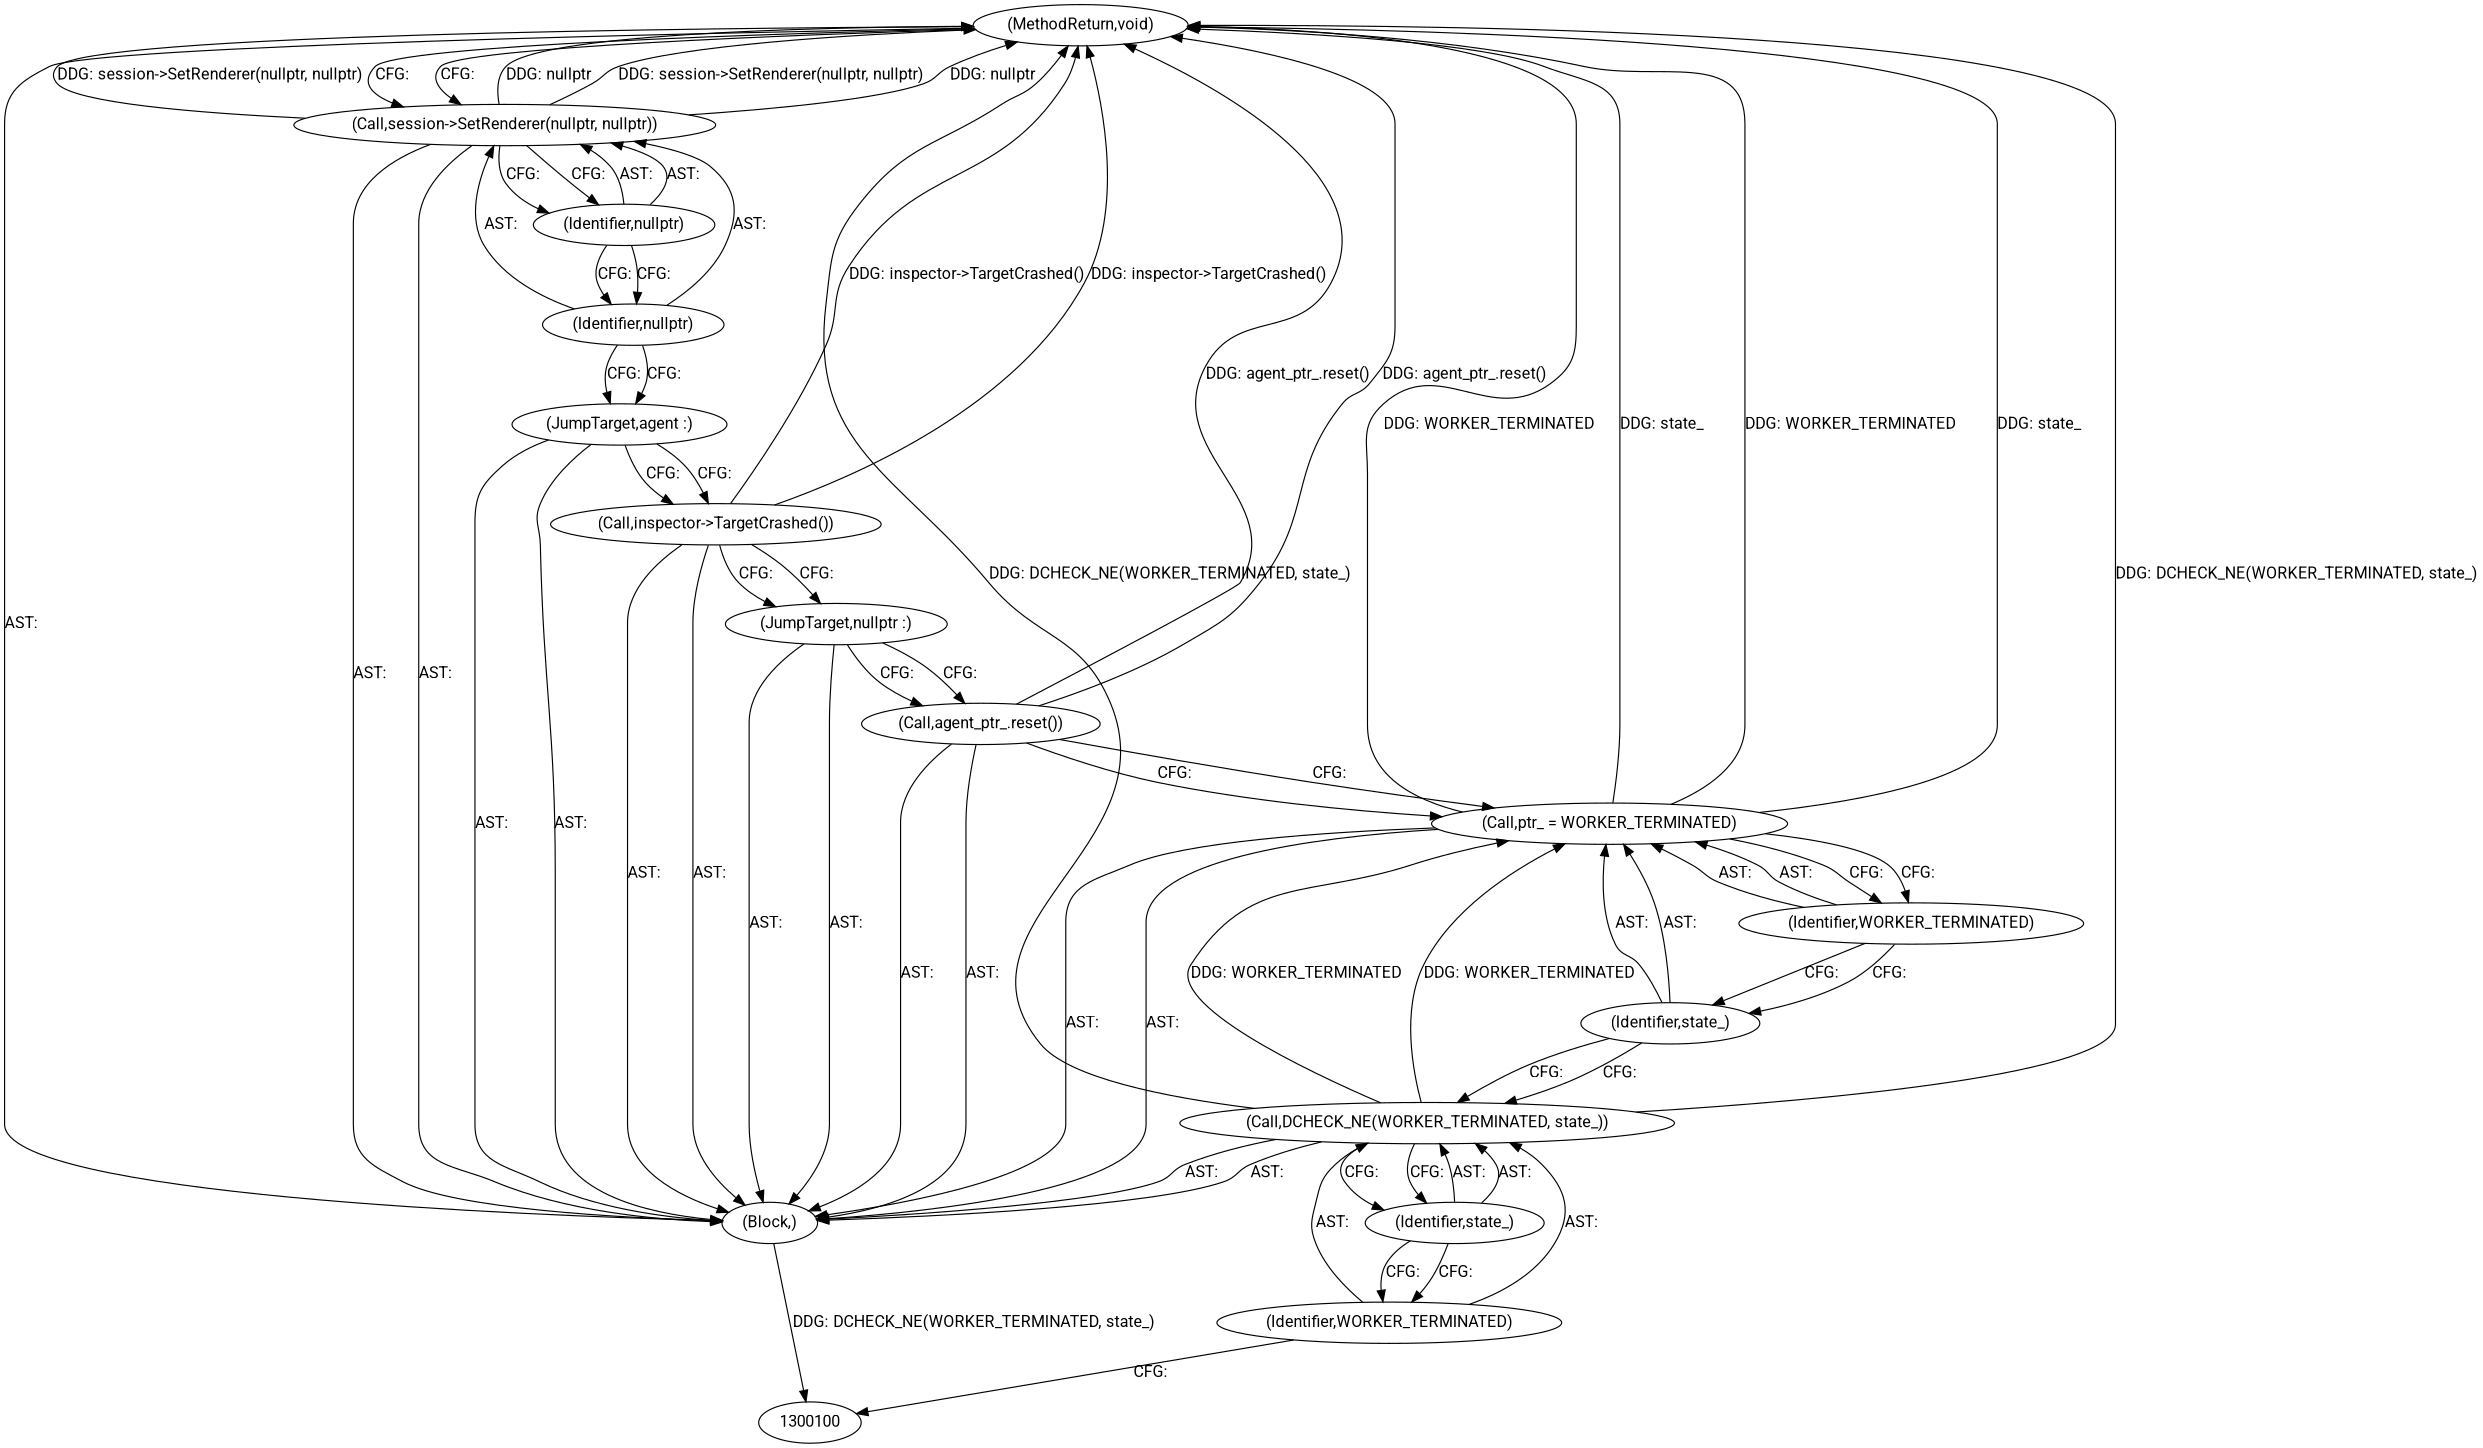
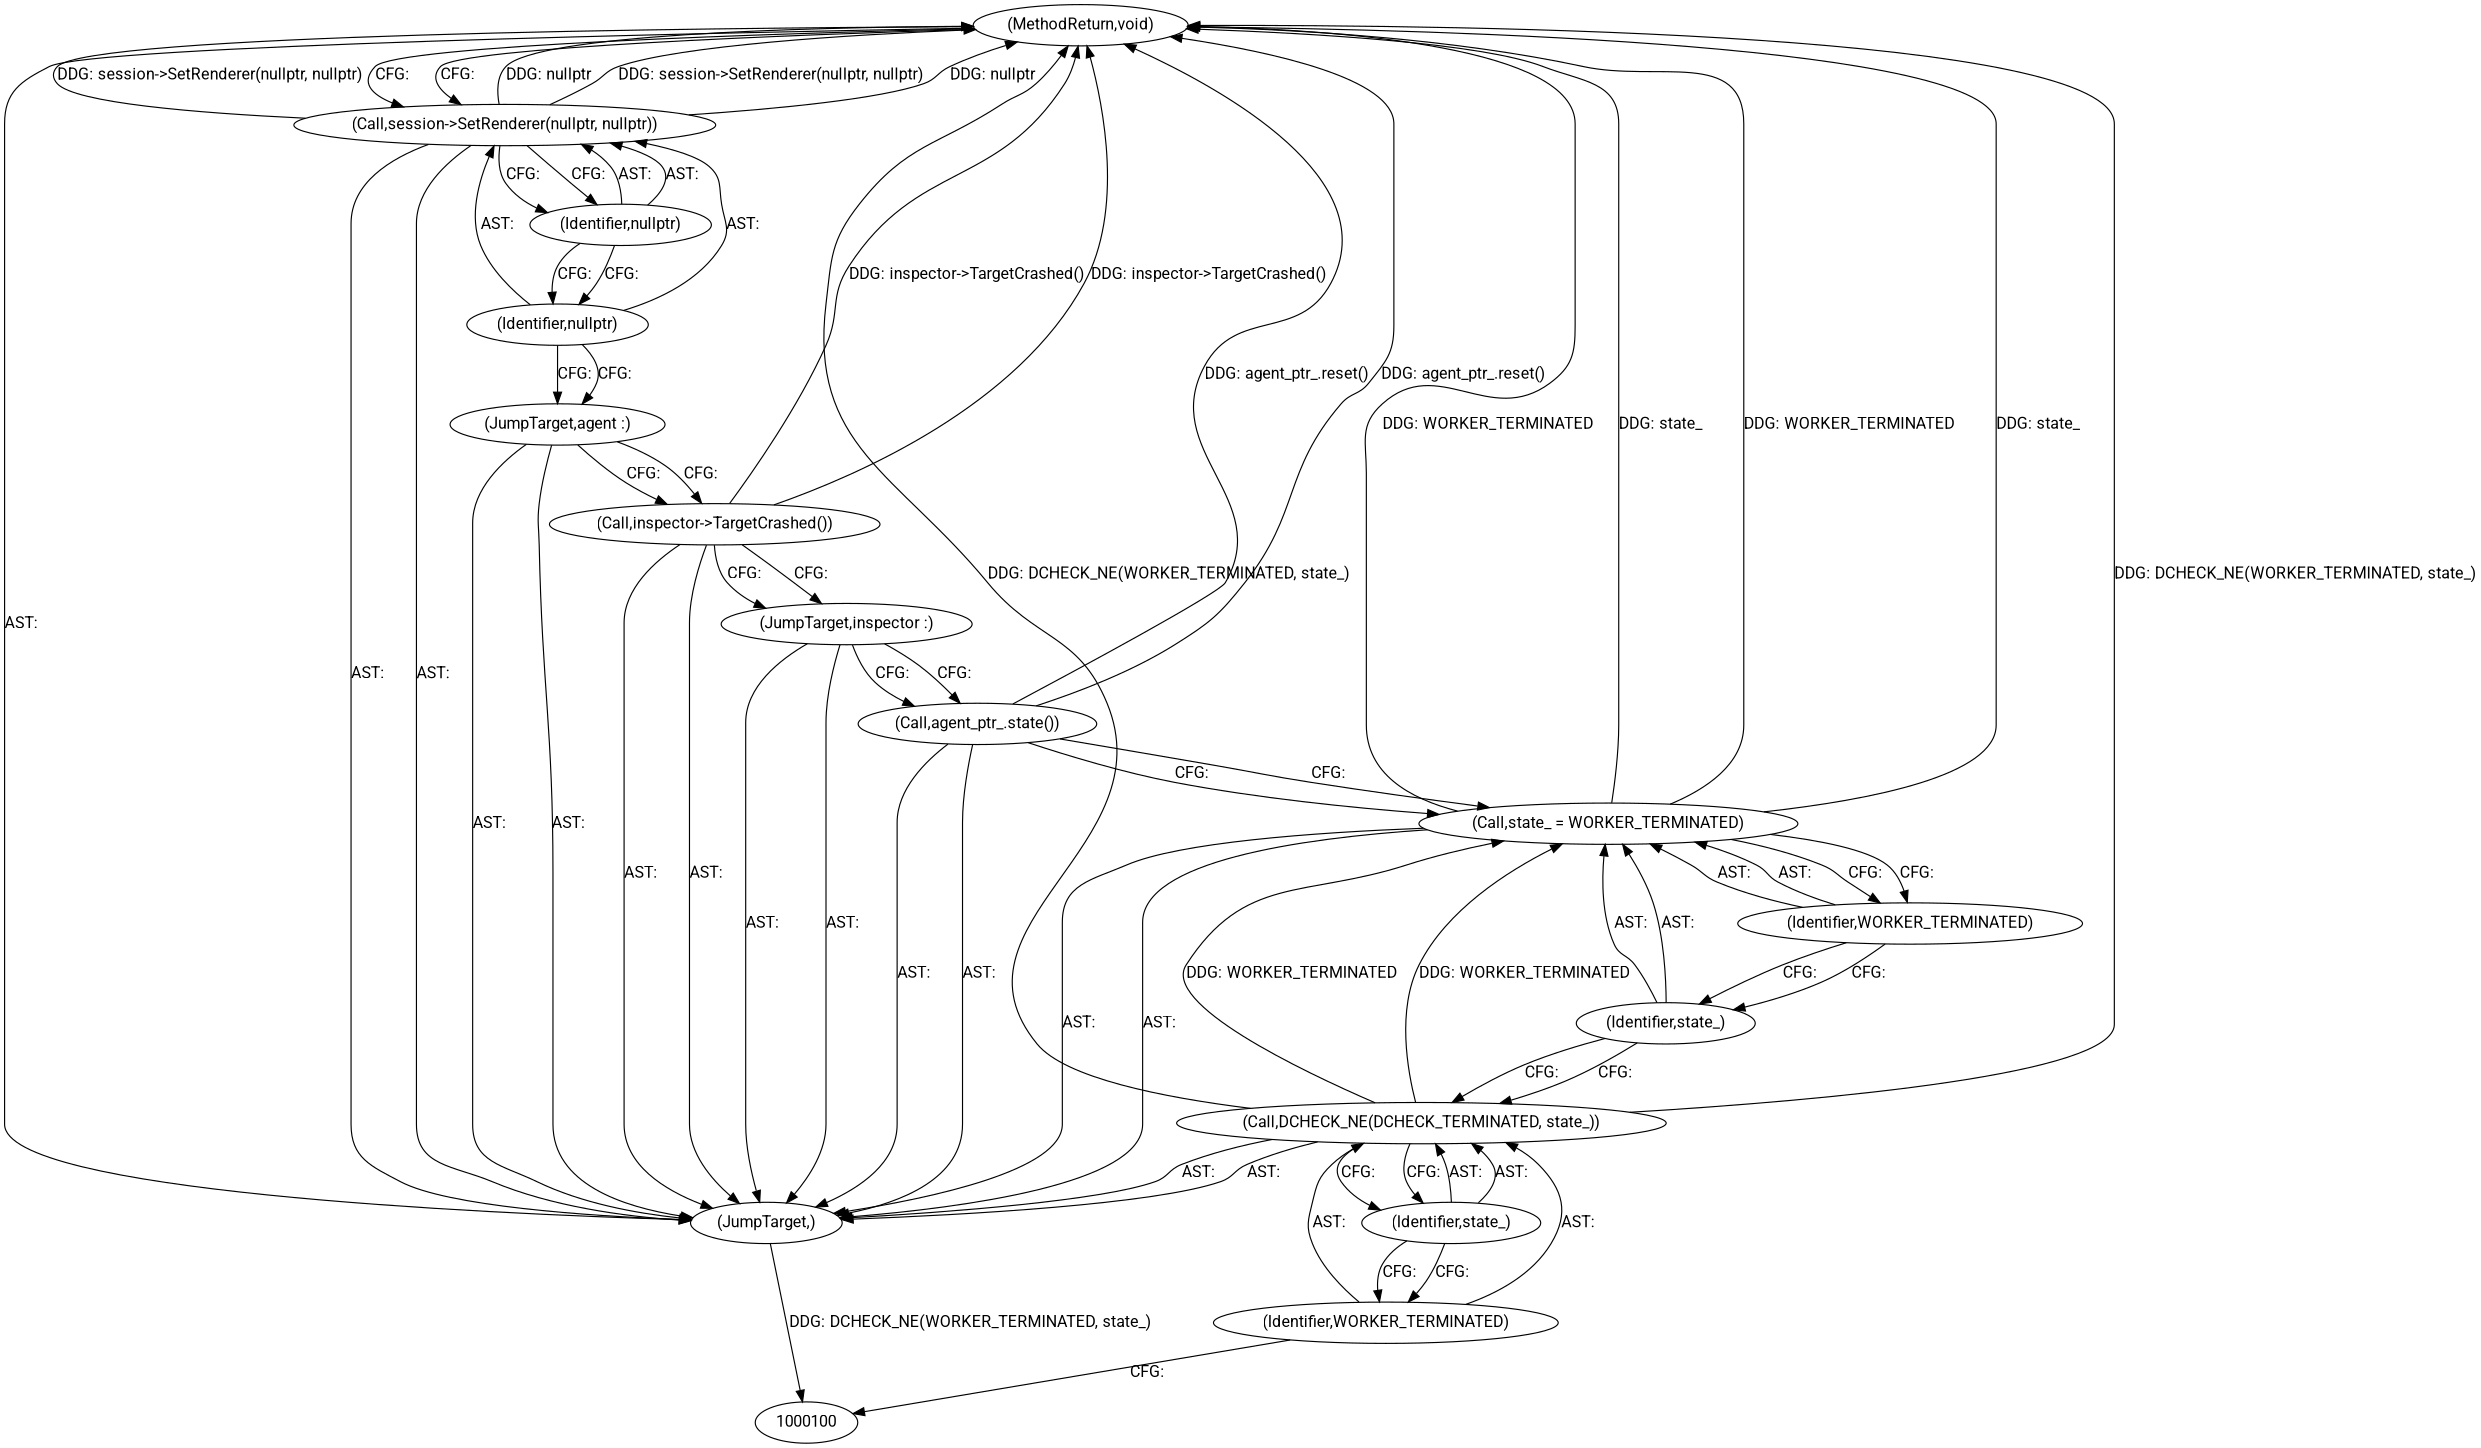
(836, 624) -> (847, 624)
(981, 724) -> (977, 724)
(1610, 824) -> (1608, 824)
(1427, 1123) -> (1421, 1123)
(770, 1223) -> (766, 1223)
(810, 1423) -> (806, 1423)
